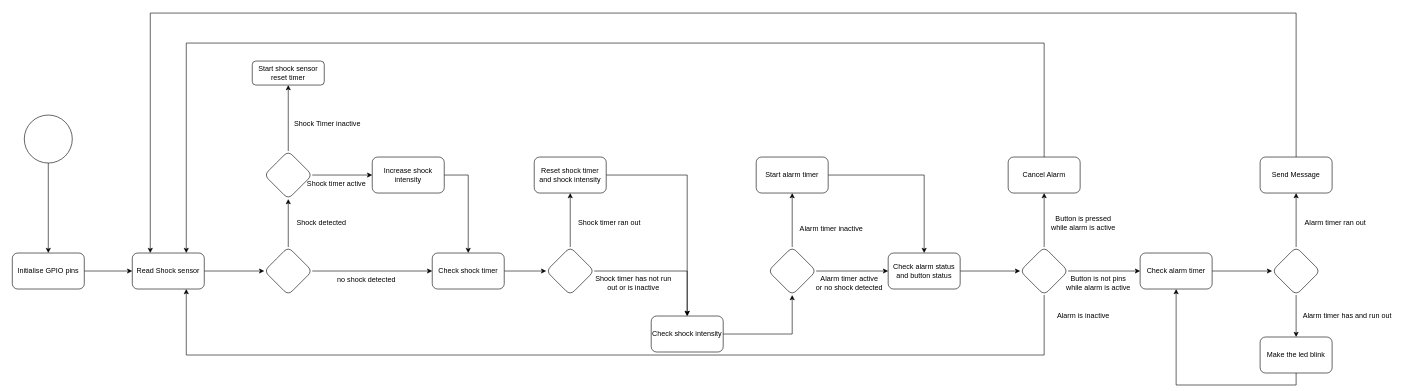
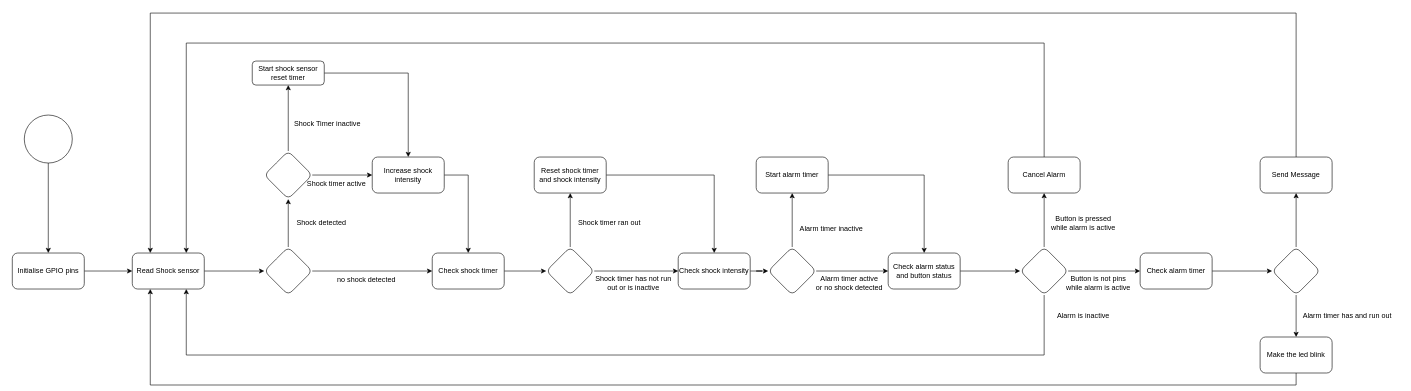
none -> (408, 151)
(1335, 223) -> none
(1176, 294) -> (150, 385)
(687, 334) -> (714, 271)
